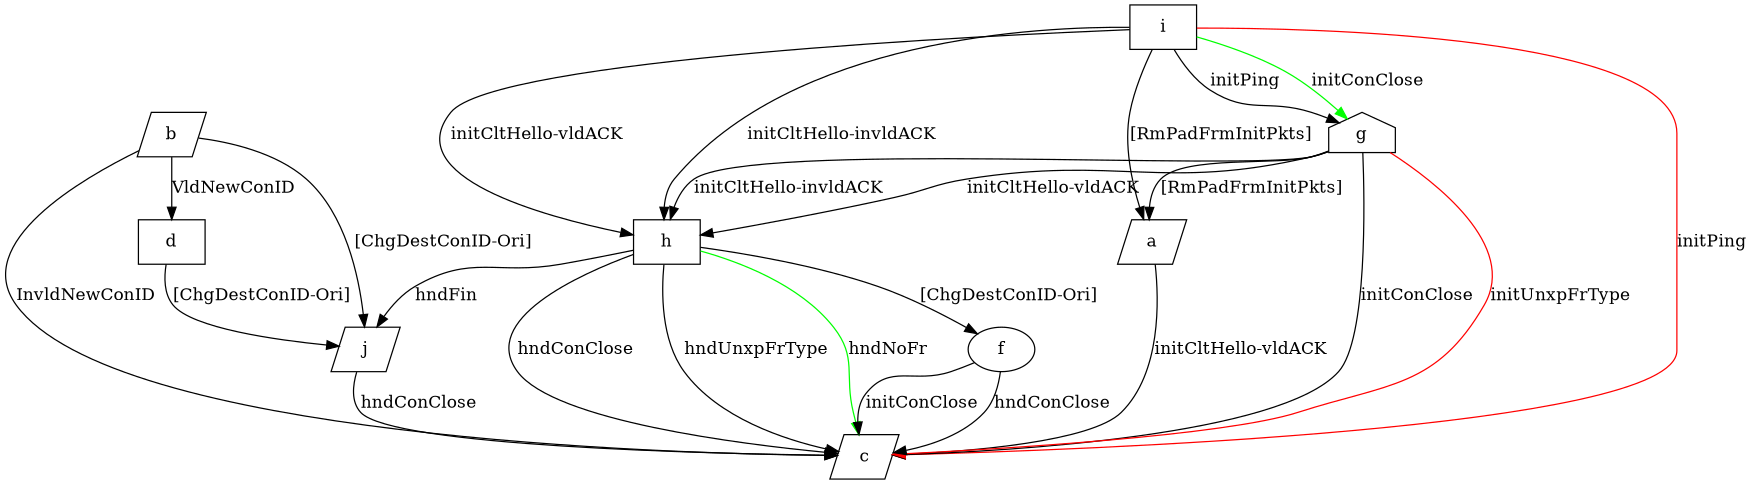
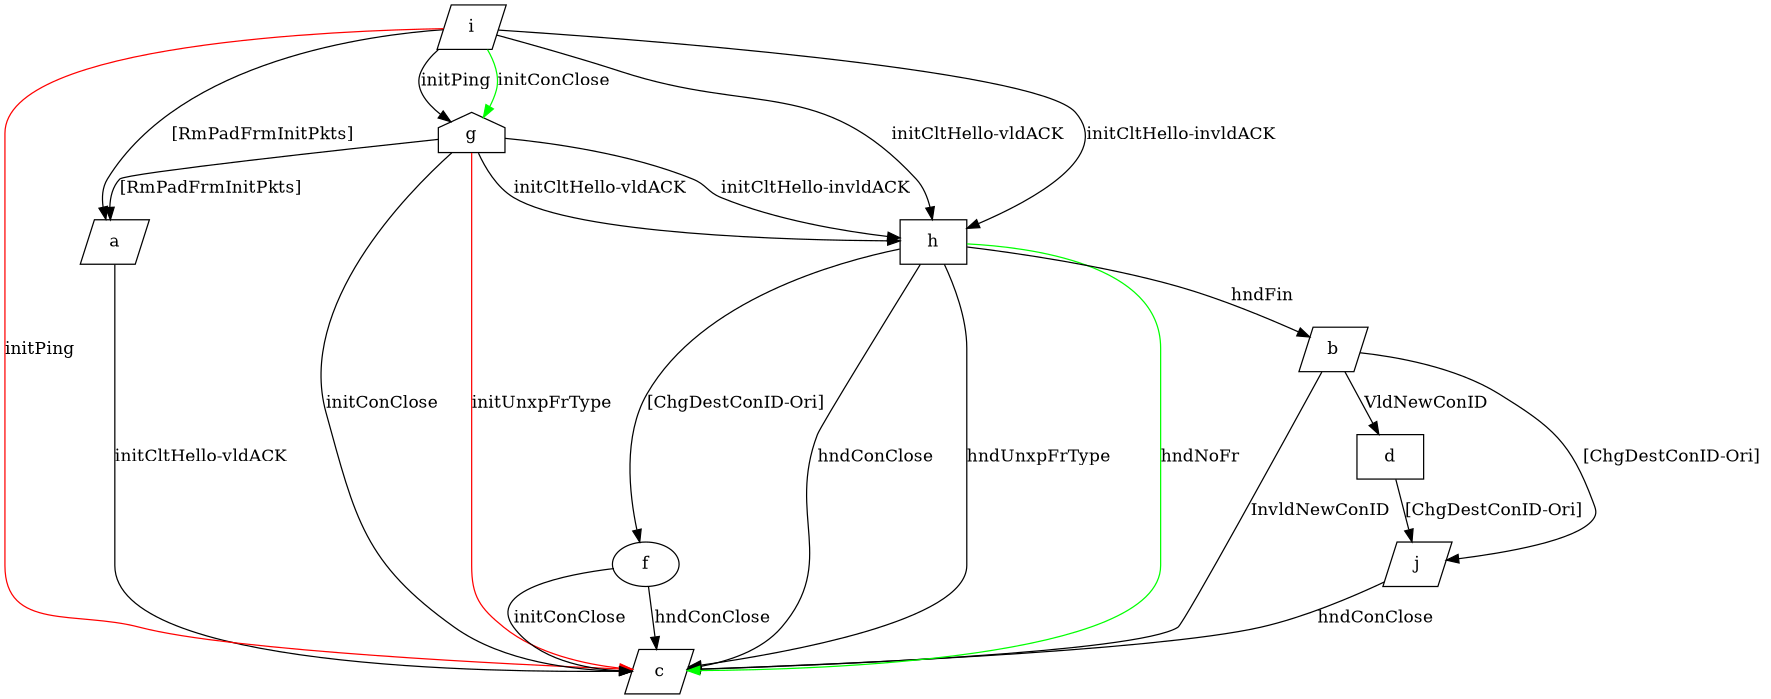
(1163, 27) -> (472, 27)
(502, 268) -> (1136, 276)
